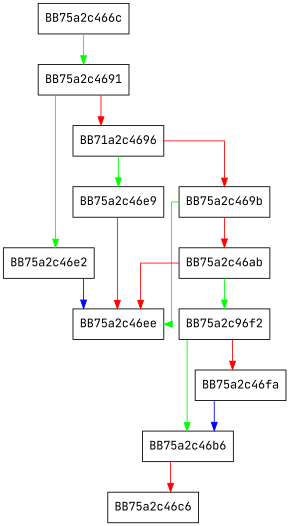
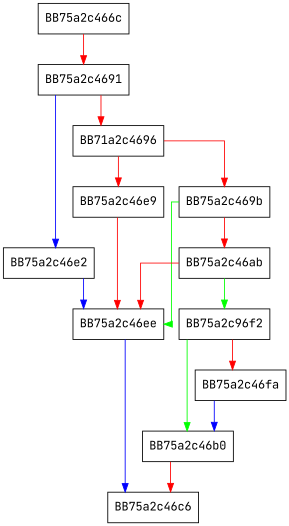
(84, 45) -> (84, 45)
(56, 167) -> (56, 167)
(118, 167) -> (118, 167)
none -> (125, 412)
(188, 446) -> (188, 446)
